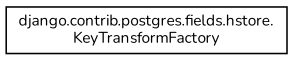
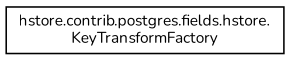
(147, 30) -> (145, 30)
